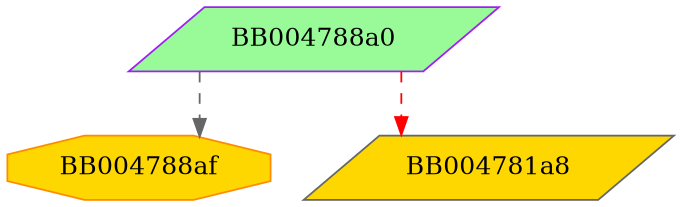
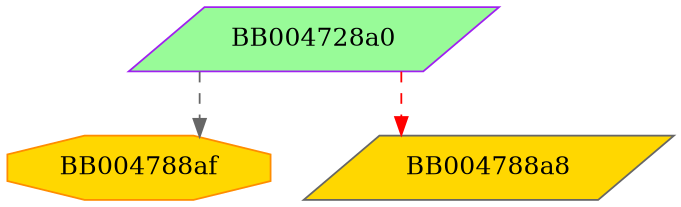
(314, 39) -> (314, 39)
(489, 168) -> (489, 168)
